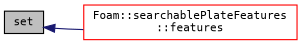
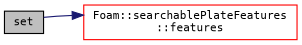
(69, 29) -> (58, 16)
